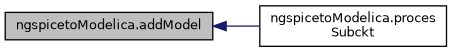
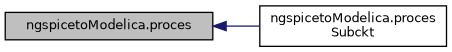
(109, 26) -> (109, 26)
